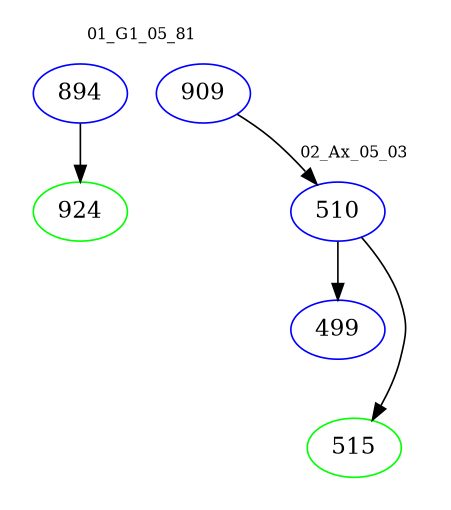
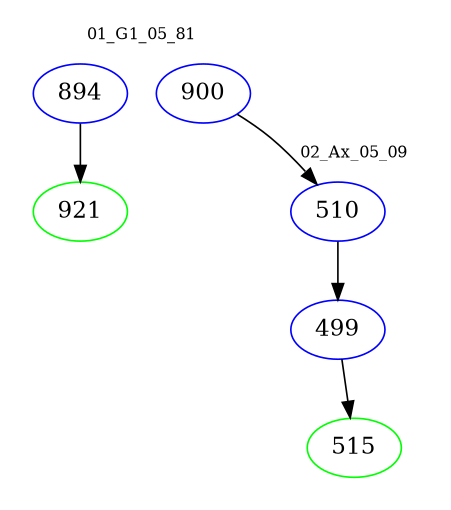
(203, 93) -> (203, 93)
(354, 153) -> (354, 153)
(80, 212) -> (80, 212)
(405, 318) -> (345, 380)
